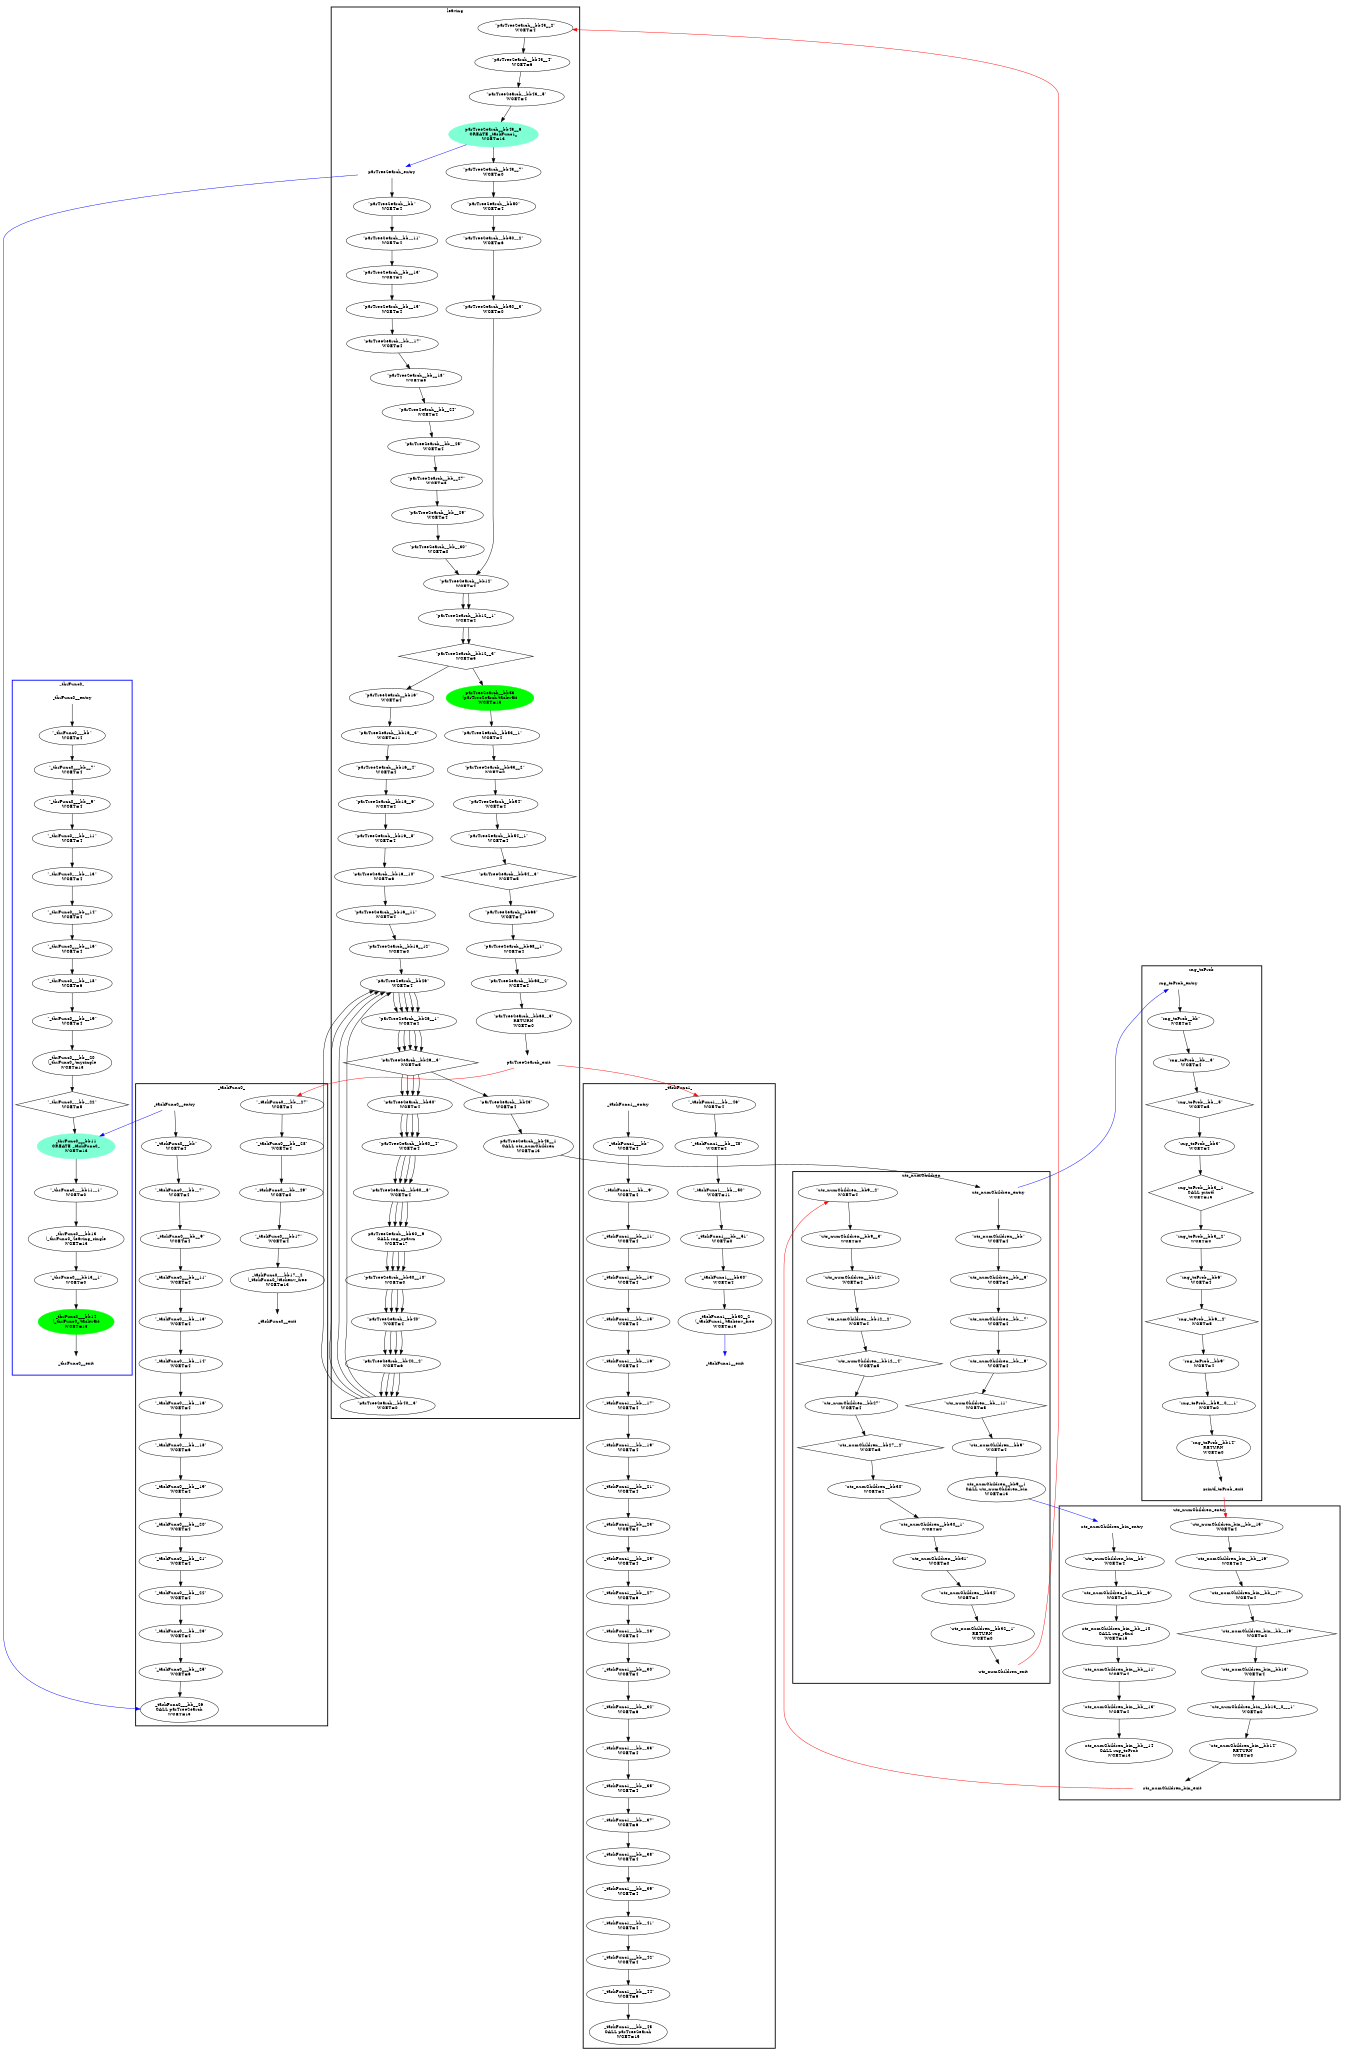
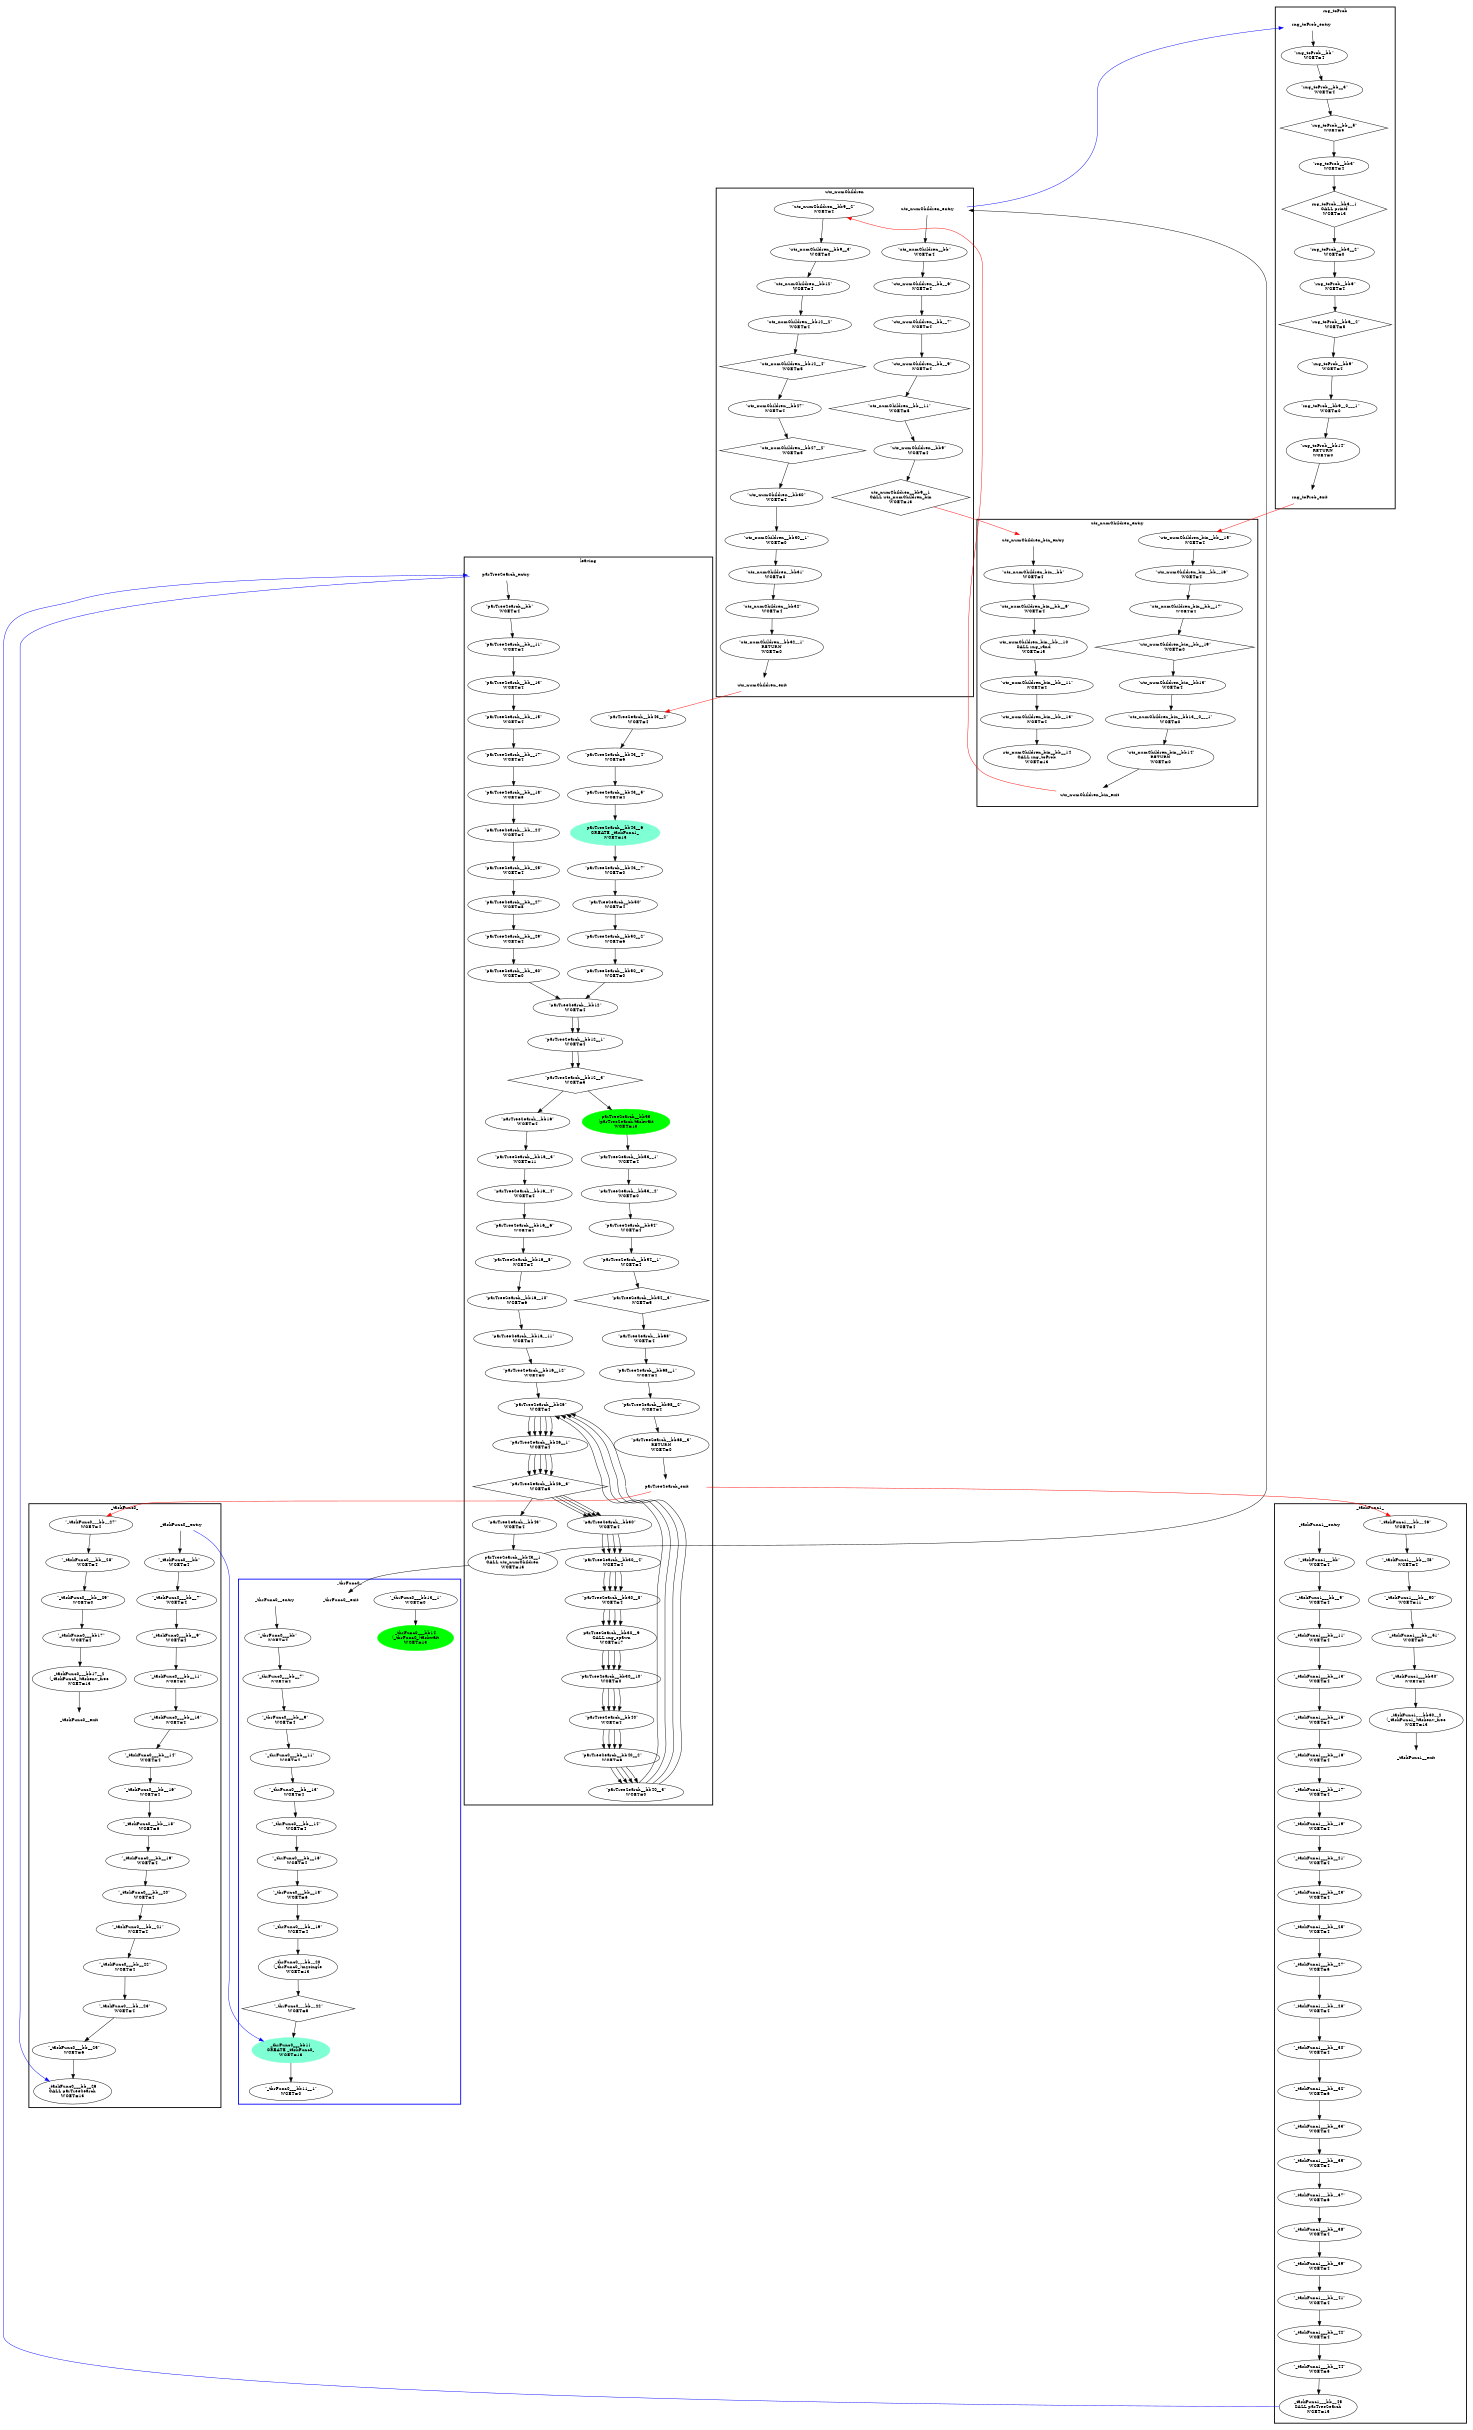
(438, 155) -> (4, 1891)
(76, 1239) -> none
(76, 1343) -> (409, 1571)
(725, 1343) -> (1416, 1739)
(997, 1489) -> (901, 497)
(1223, 1489) -> (1310, 497)
(1063, 1510) -> (971, 518)
